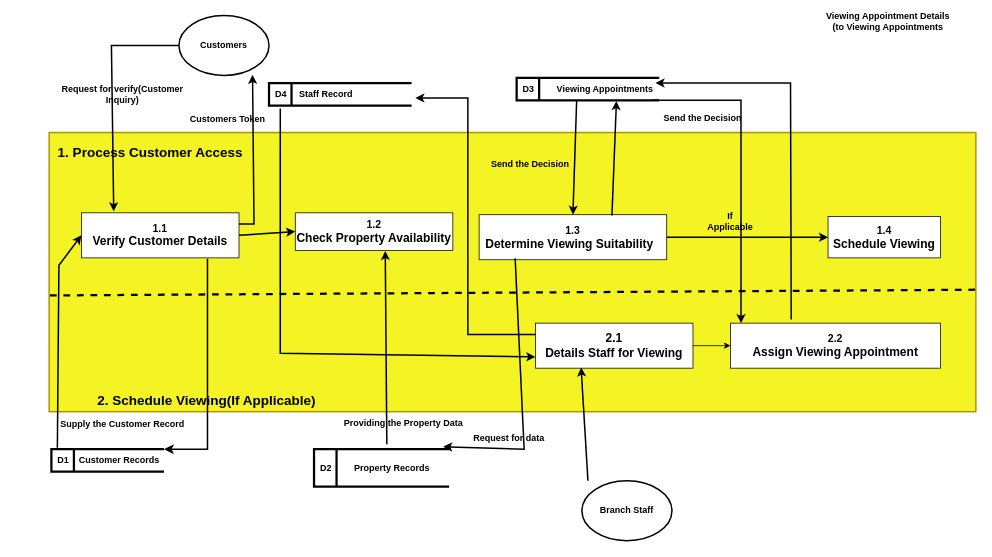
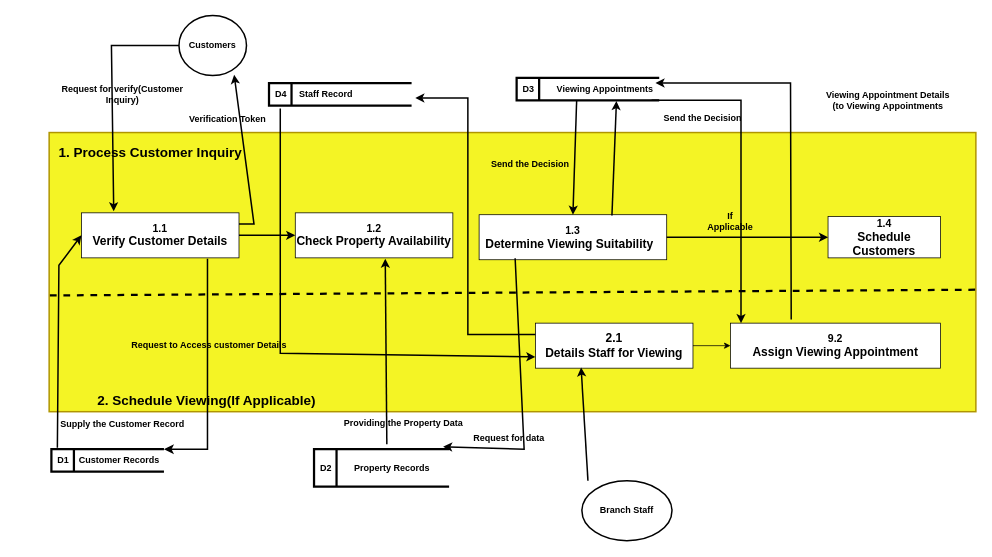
(888, 21) -> (888, 100)
(224, 45) -> (213, 45)
(228, 119) -> (228, 119)
(150, 153) -> (150, 153)
(374, 231) -> (374, 235)
(884, 237) -> (884, 237)
none -> (209, 345)
(835, 345) -> (835, 345)
